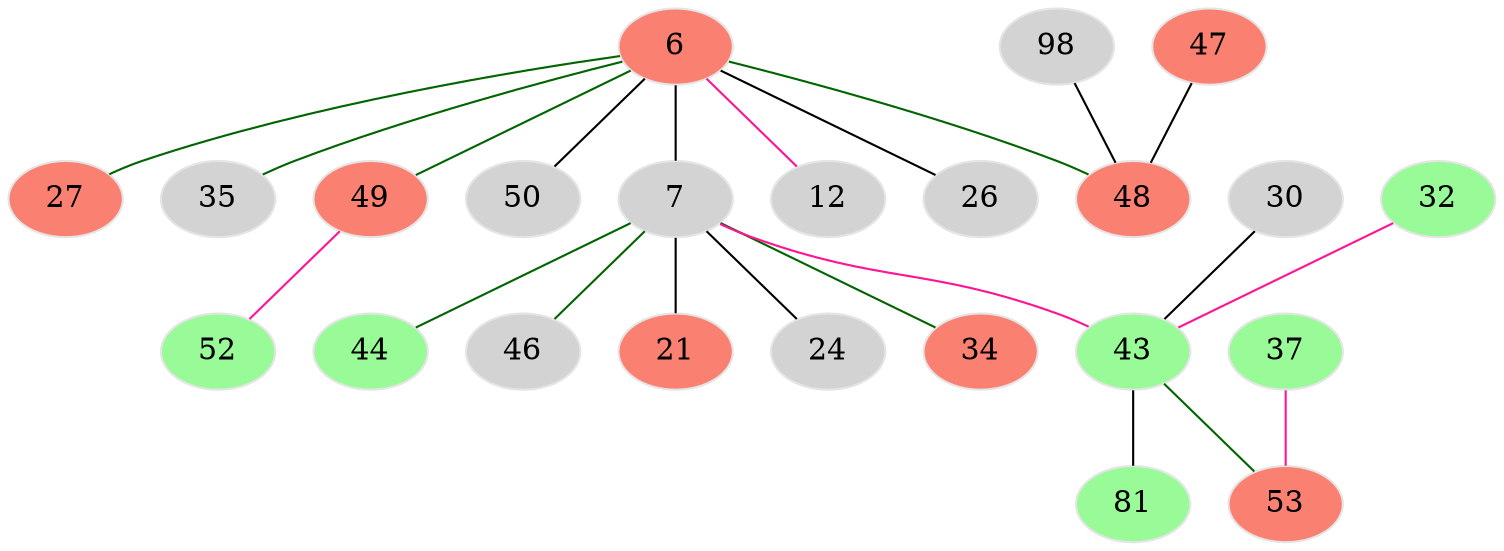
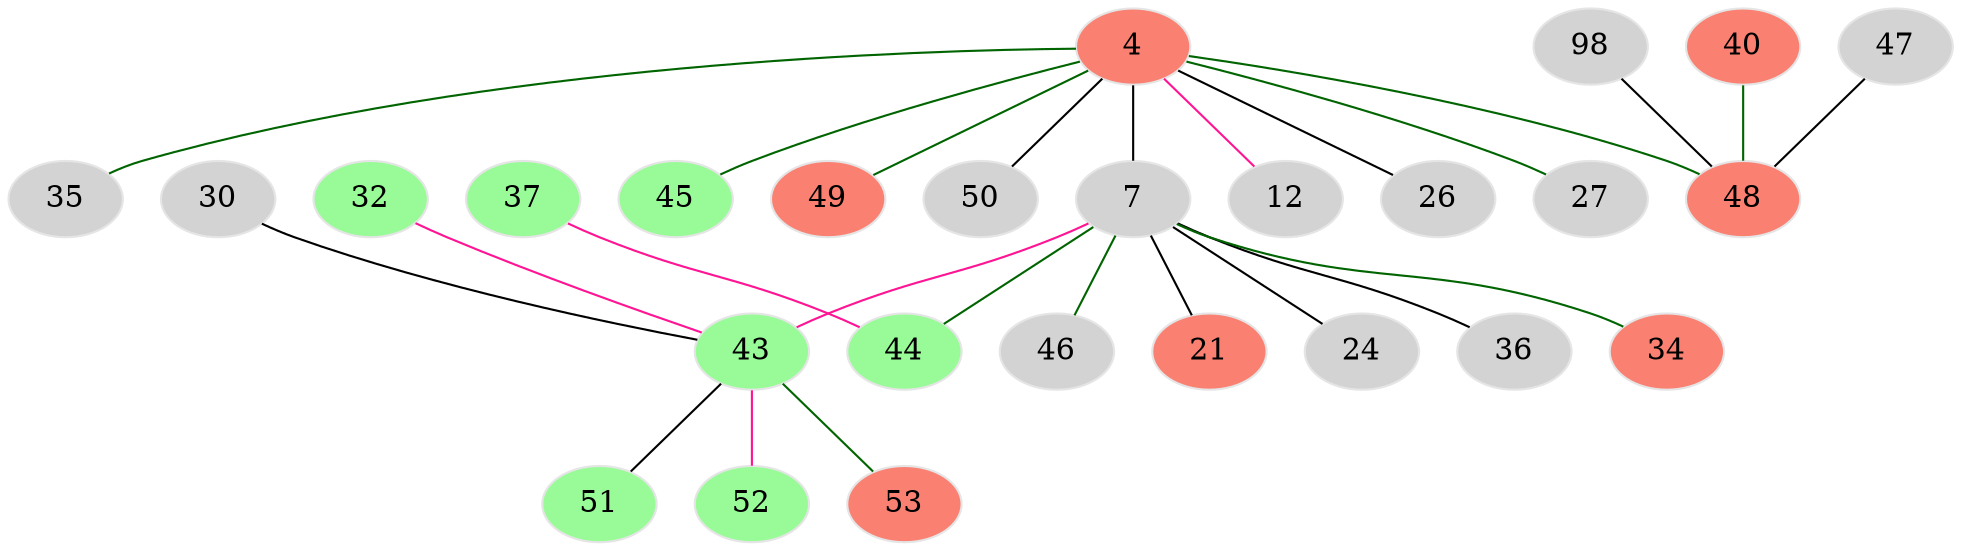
(676, 47) -> (1133, 47)
(1209, 47) -> (1896, 47)
none -> (1743, 47)
(66, 199) -> (1591, 199)
none -> (676, 199)
(295, 275) -> (752, 428)
none -> (1514, 352)
(1286, 428) -> (714, 275)
(1133, 504) -> (599, 504)
